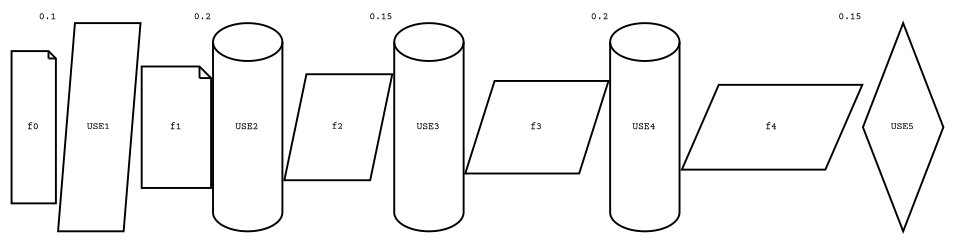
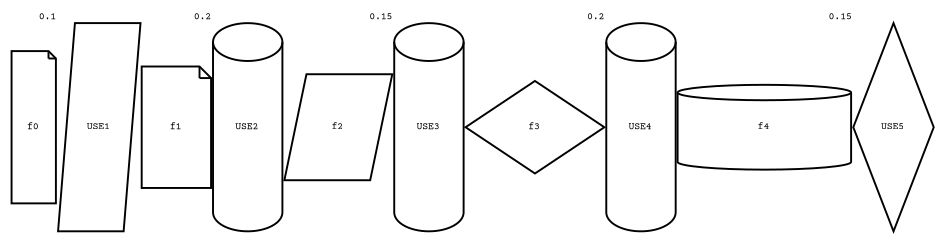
(537, 127) -> (535, 127)
(772, 127) -> (764, 127)
